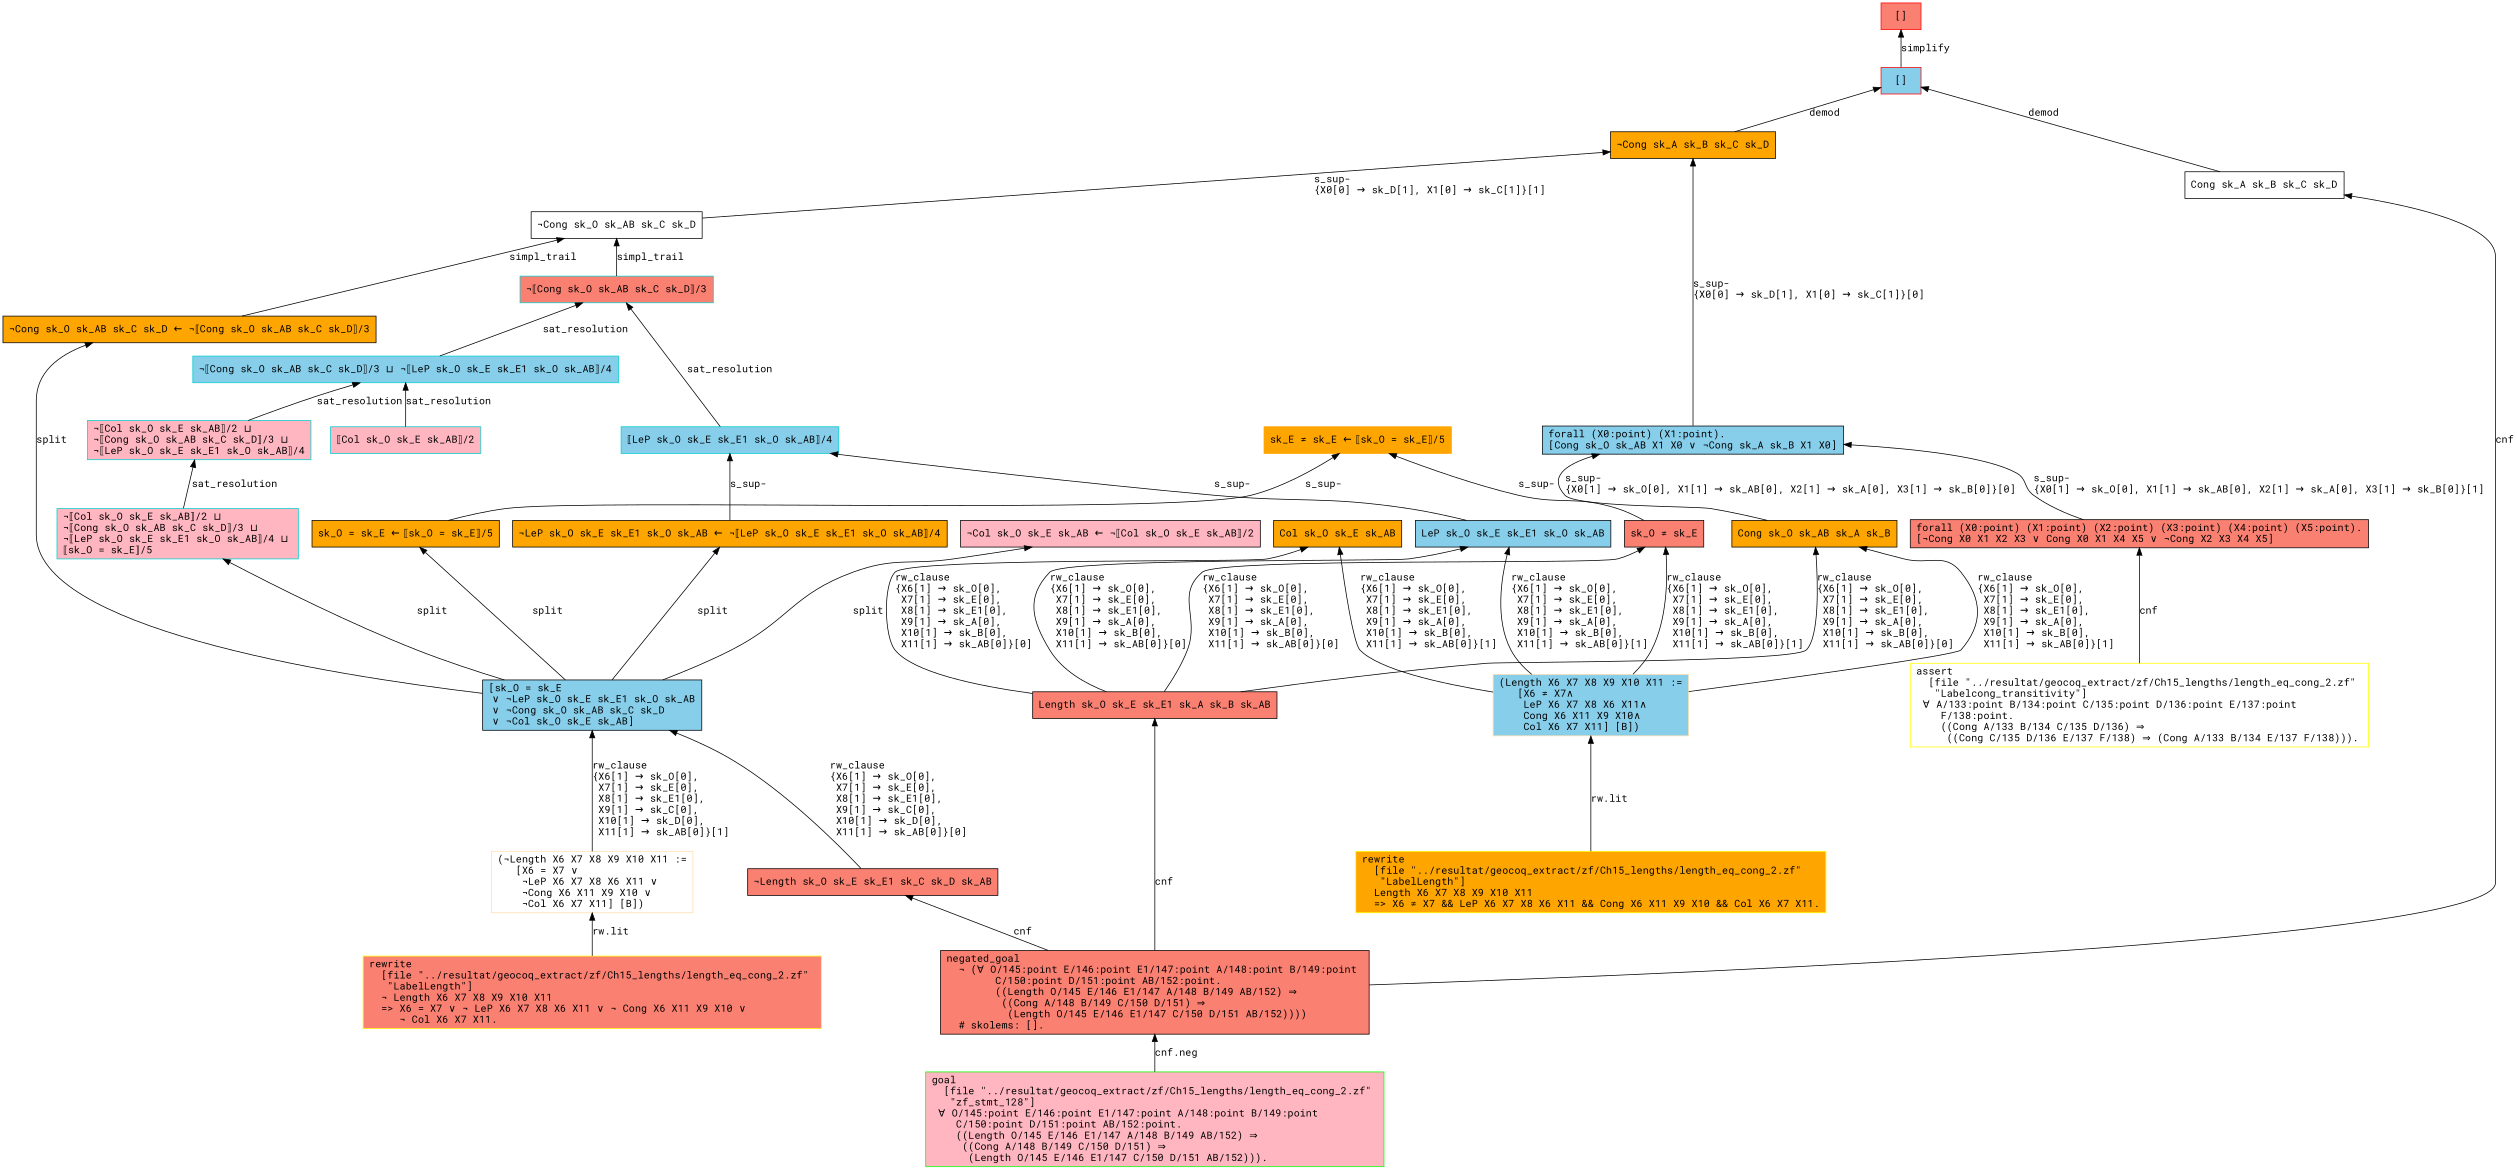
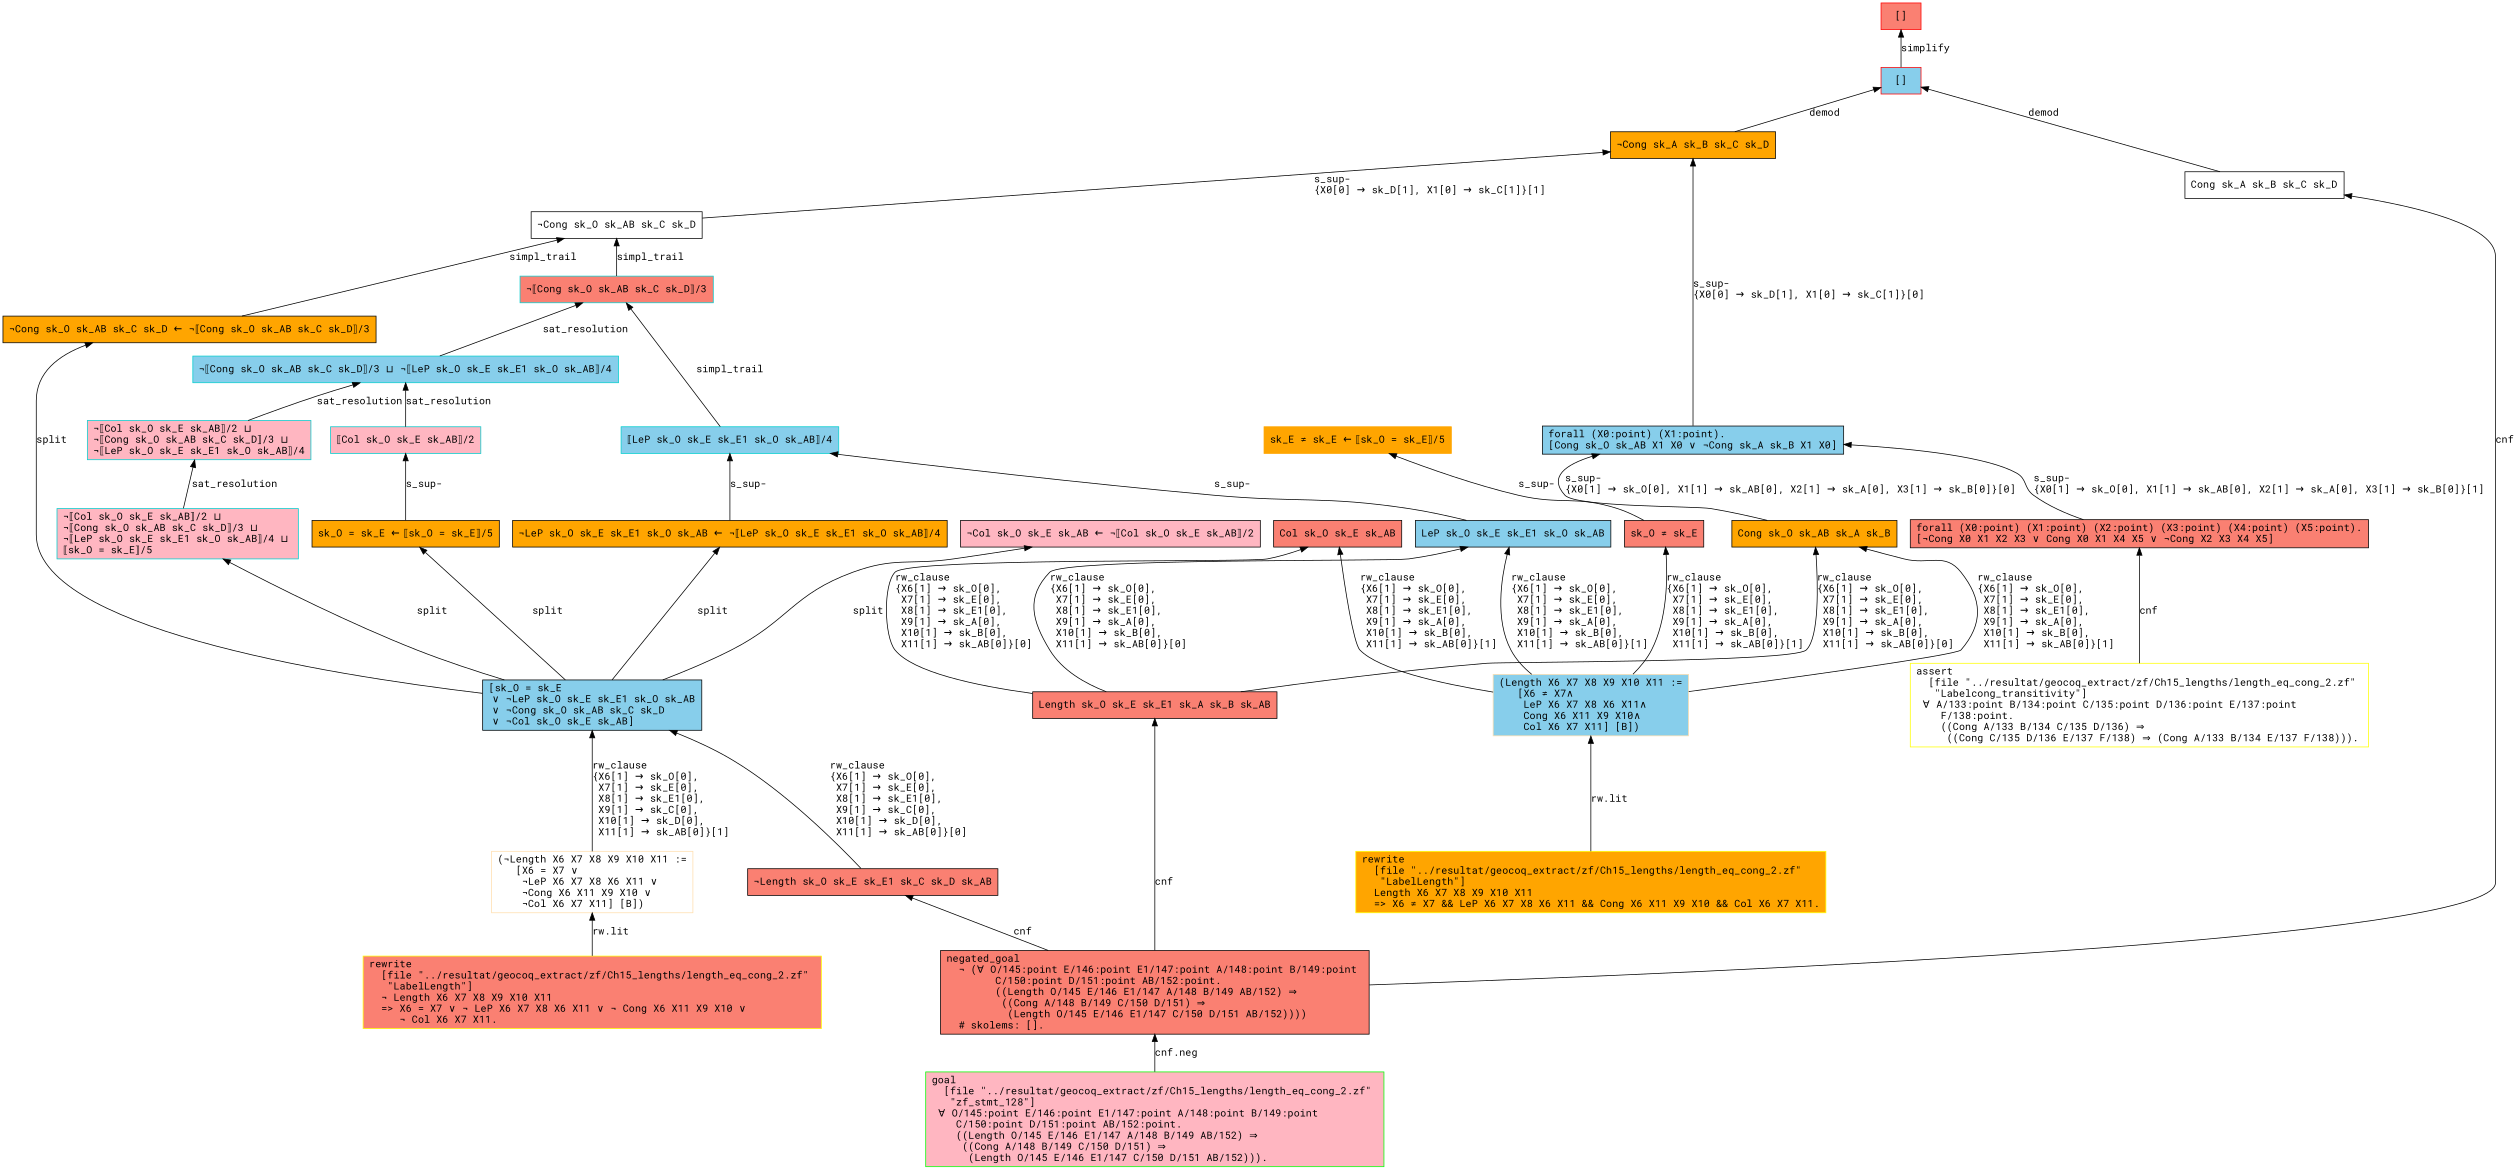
(730, 369) -> (730, 369)
(895, 505) -> (406, 491)
(1338, 534) -> (1338, 534)
(1427, 562) -> none
